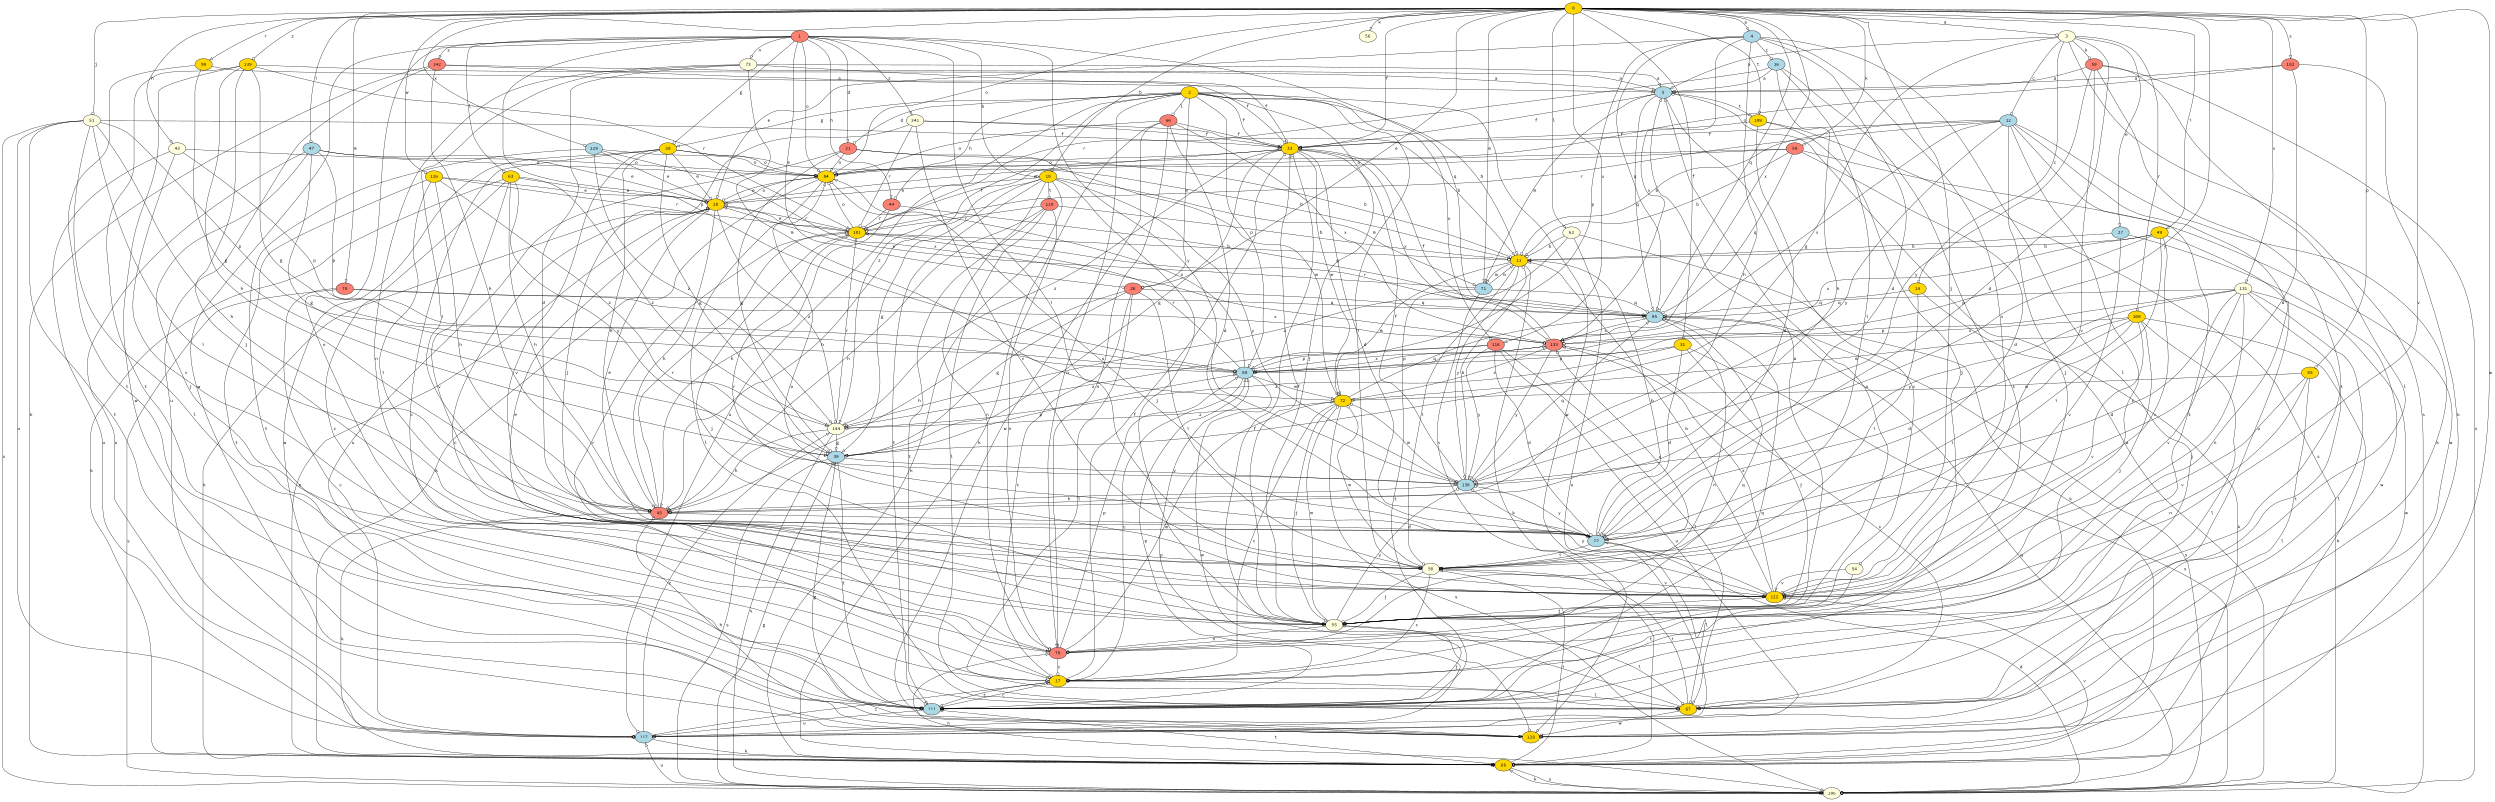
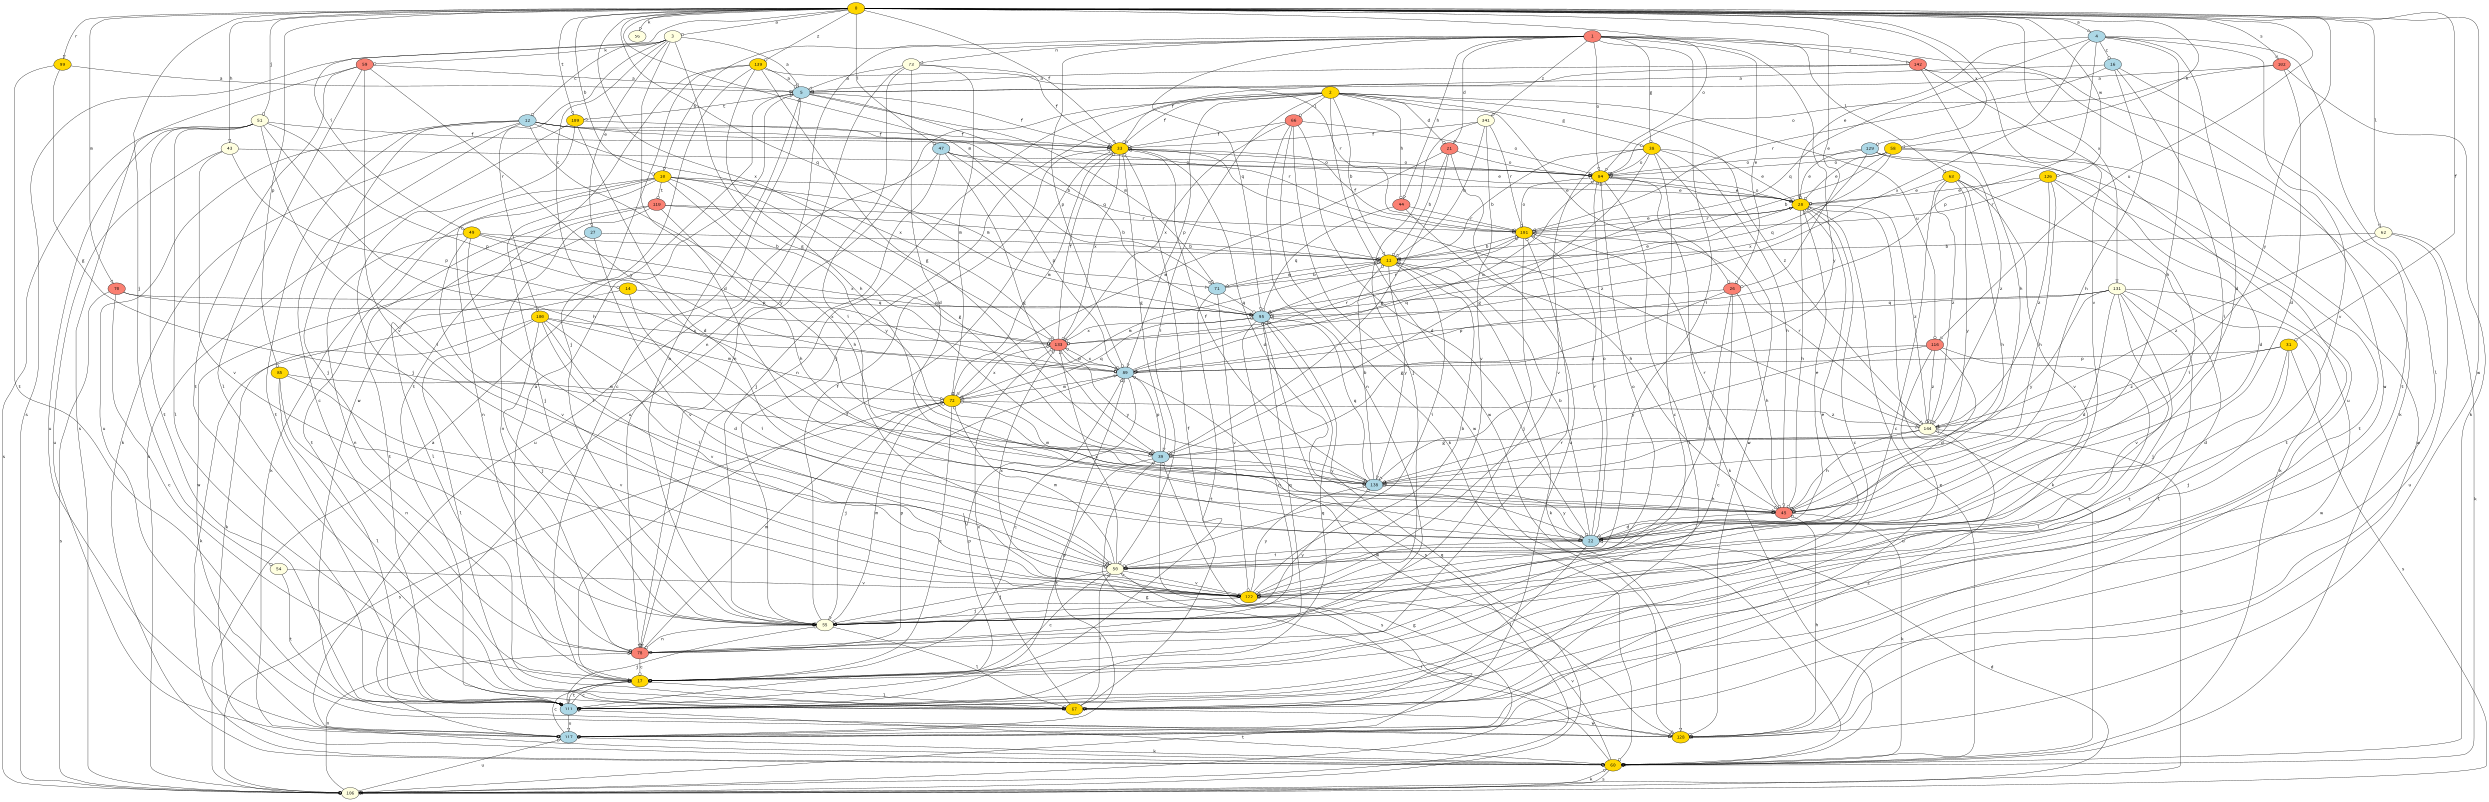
(1795, 149) -> (1893, 149)
(1109, 688) -> none
